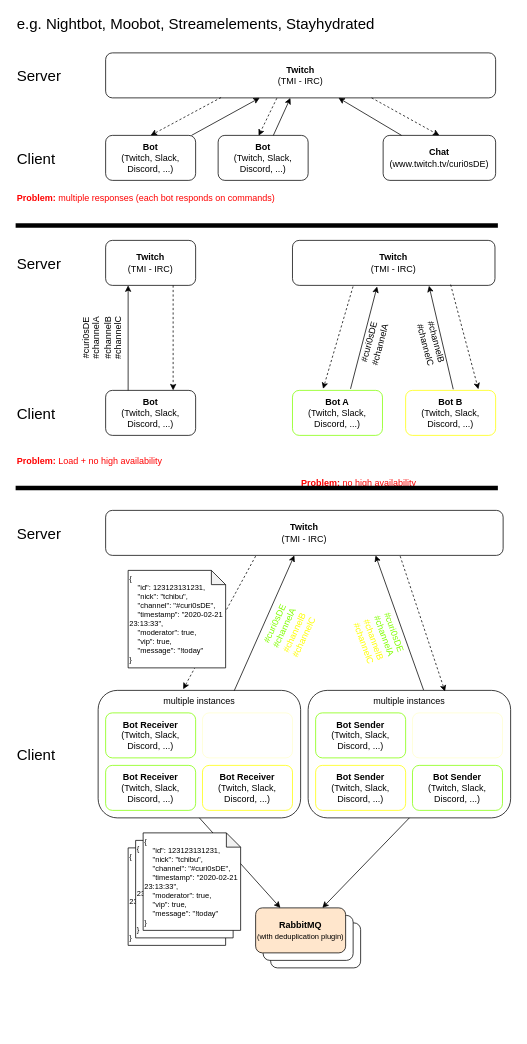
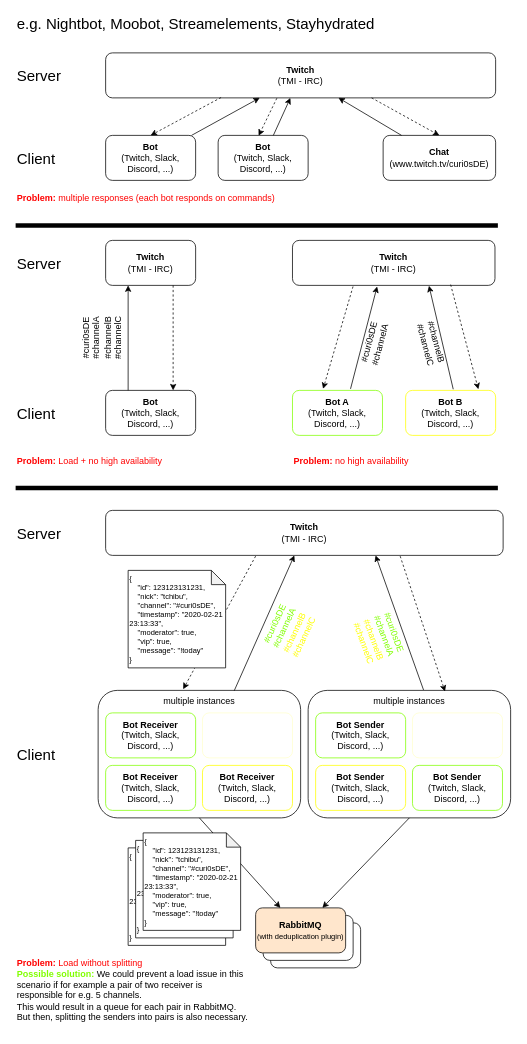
(371, 484) -> (363, 462)
none -> (132, 990)
